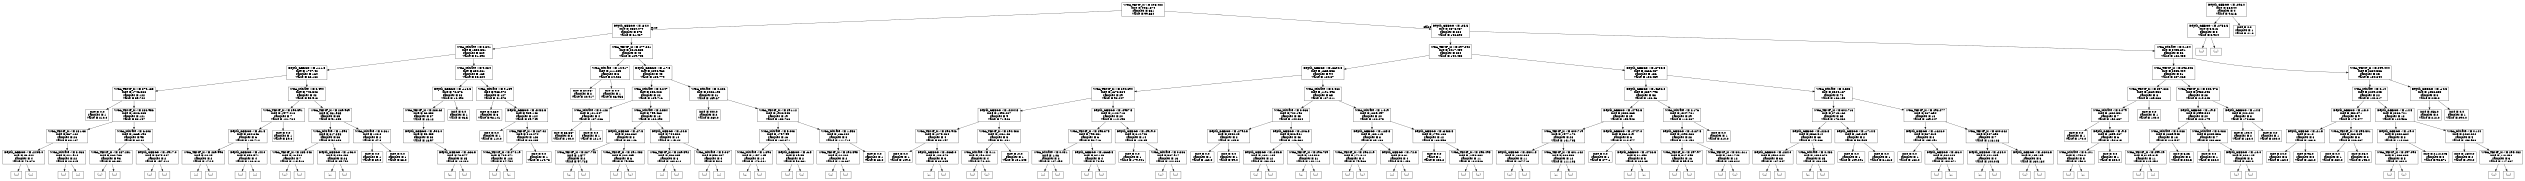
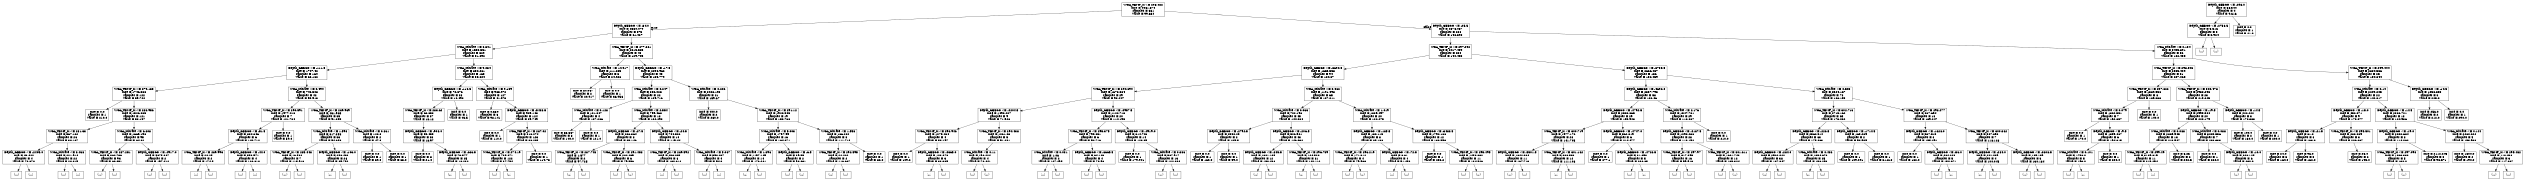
none -> (423, 157)
(1015, 157) -> none
(1434, 157) -> (1434, 157)
(2333, 157) -> none
